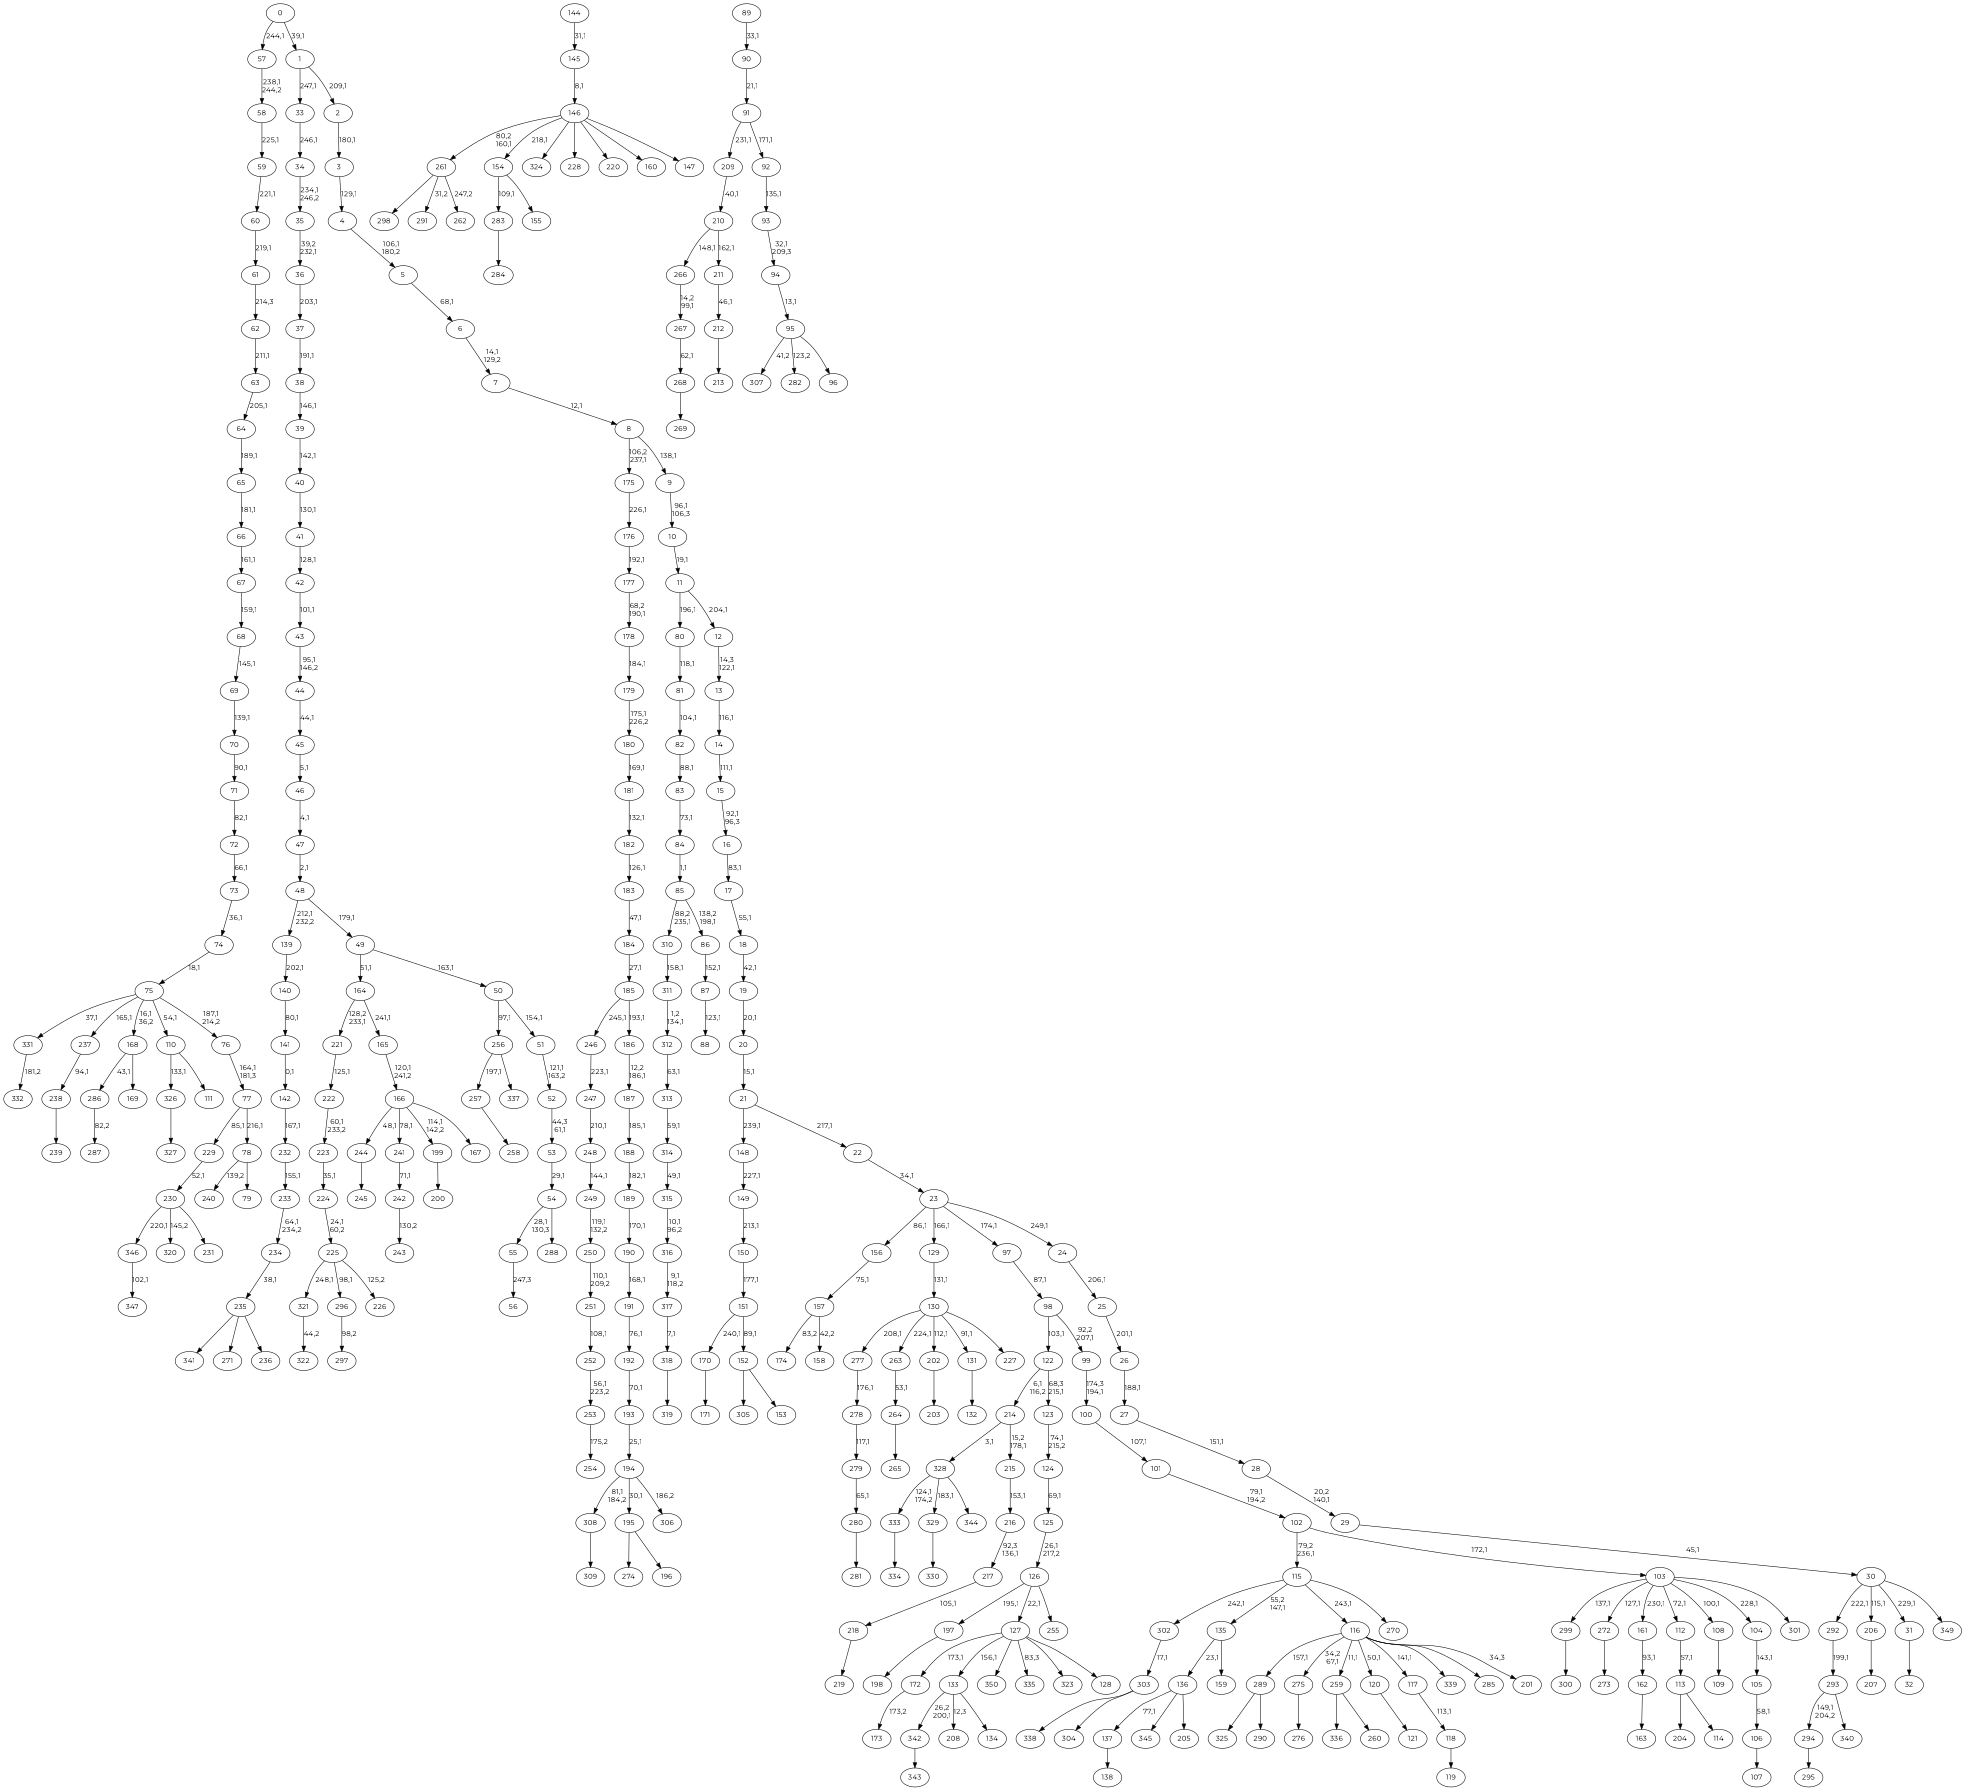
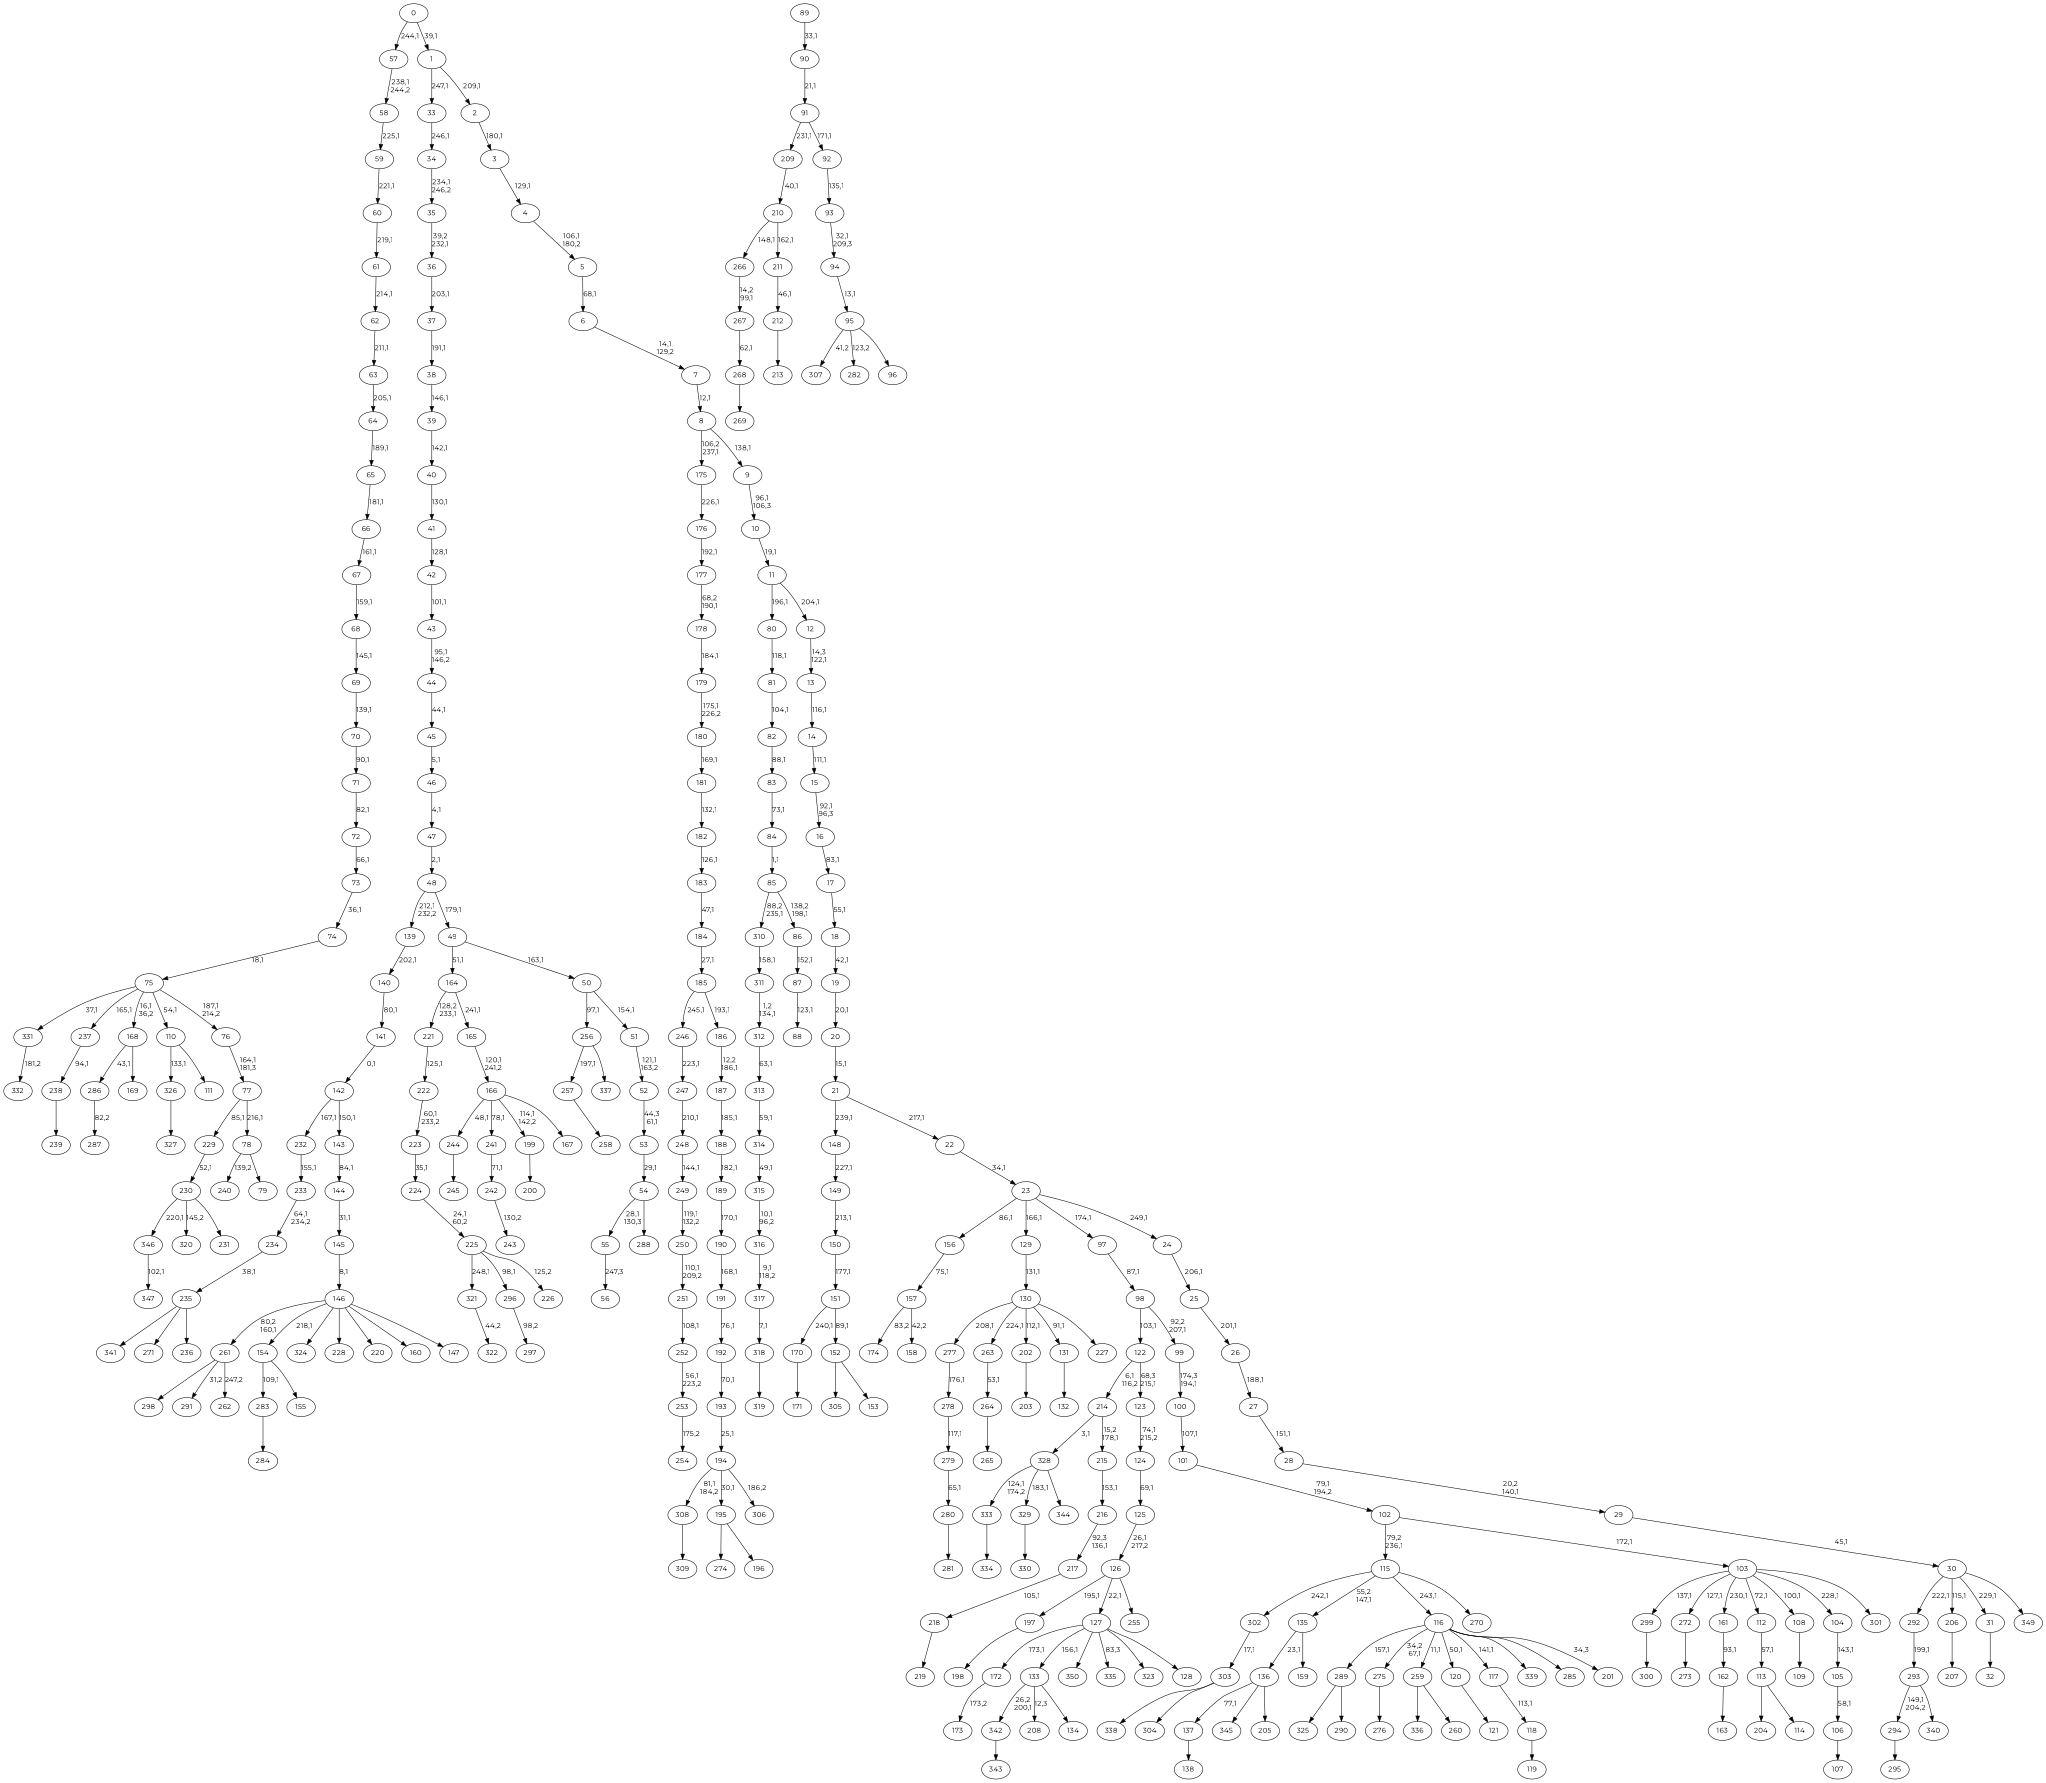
(265, 302) -> (385, 294)
none -> (339, 1145)
